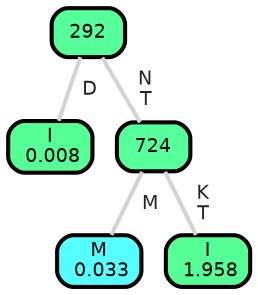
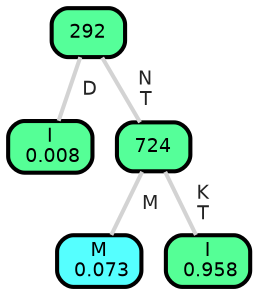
(99, 261) -> (99, 261)
(208, 261) -> (208, 261)
